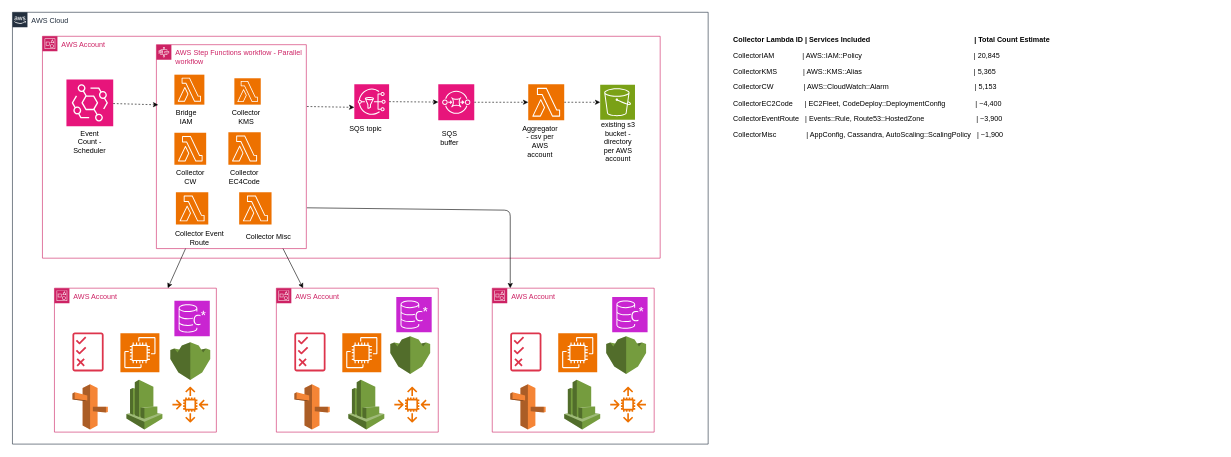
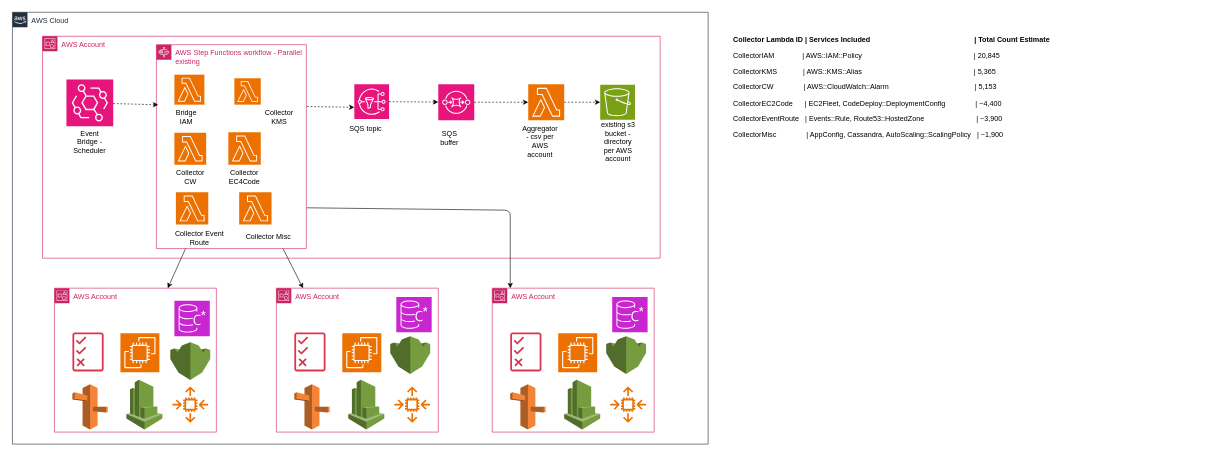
(241, 58) -> (241, 58)
(246, 117) -> (279, 117)
(90, 142) -> (90, 142)
